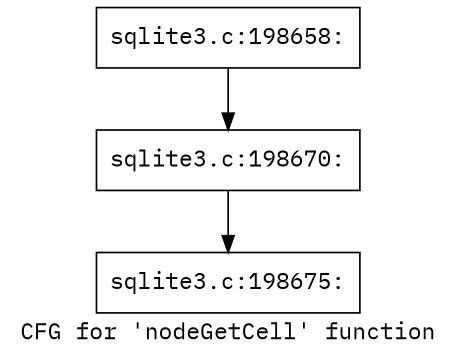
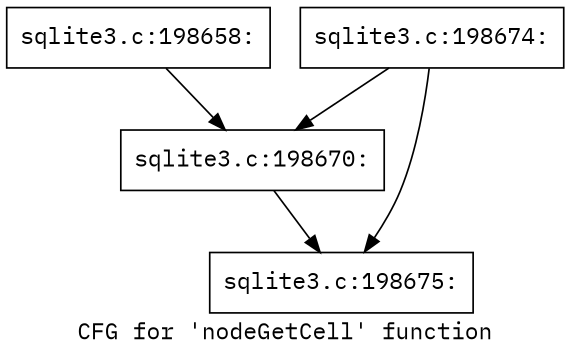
none -> (432, 38)
